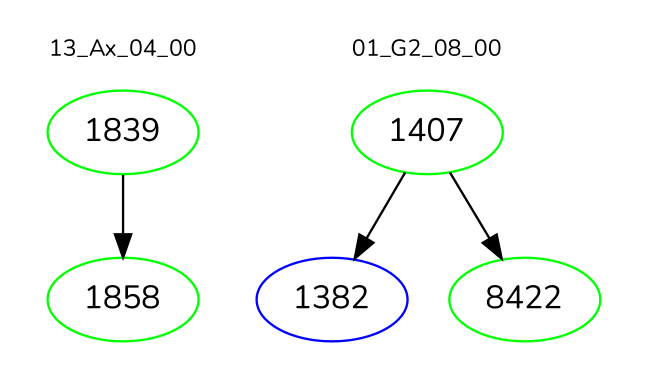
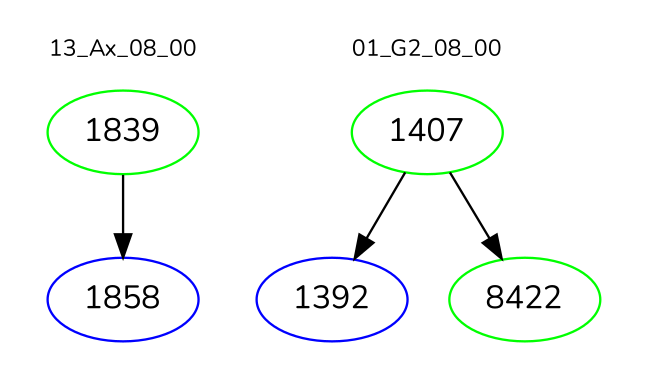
(123, 50) -> (123, 50)
(123, 300) -> (123, 300)
(332, 300) -> (332, 300)
